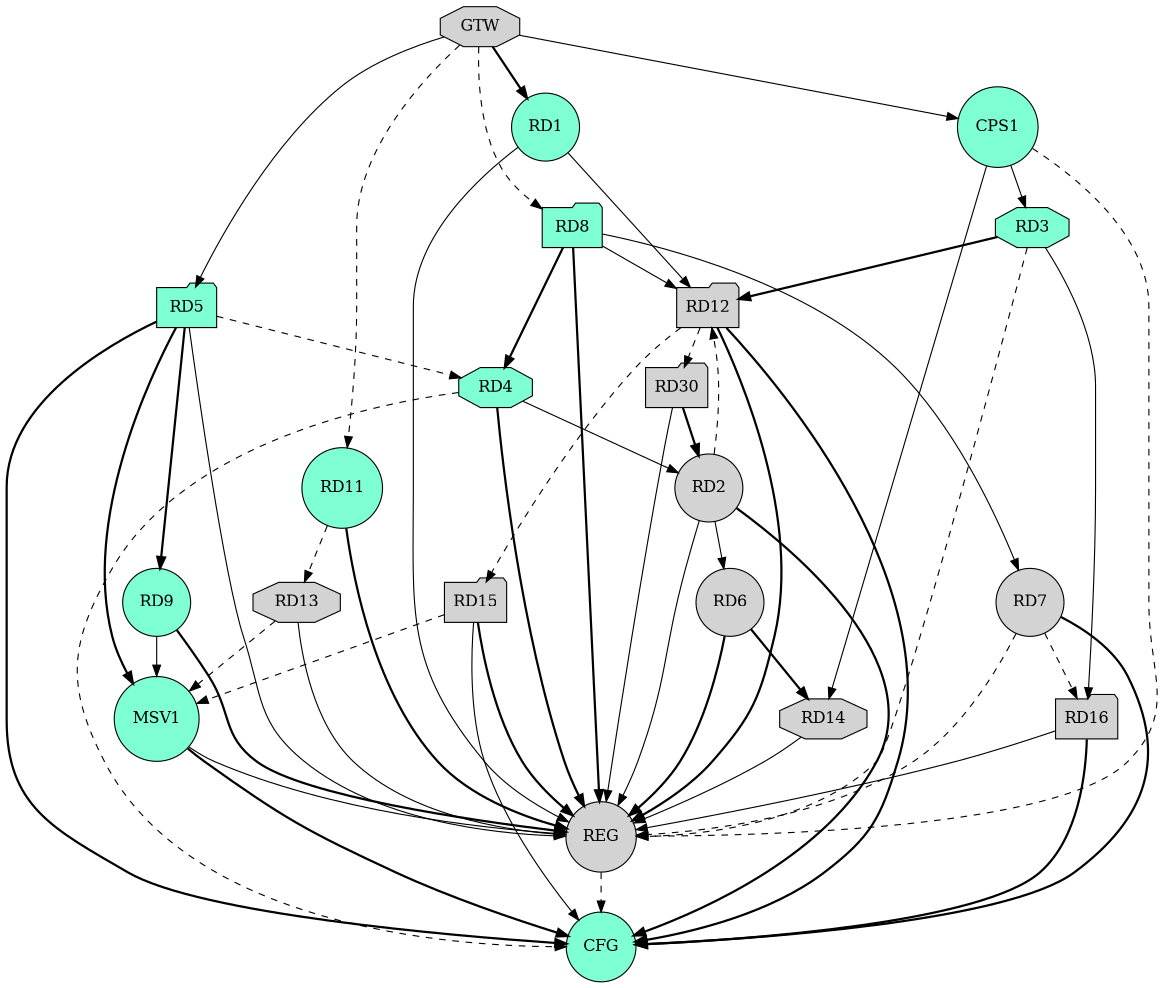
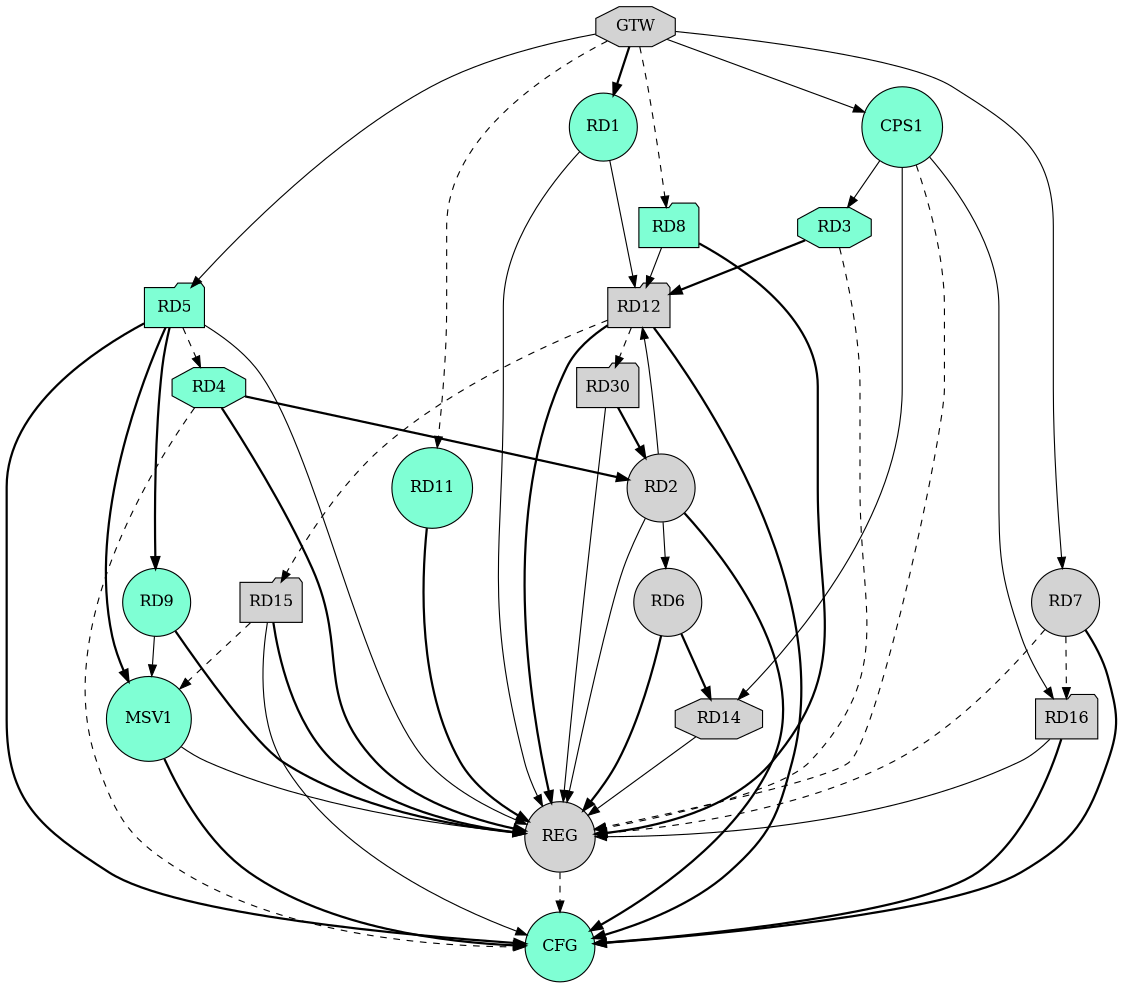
(536, 302) -> none
(858, 336) -> (1039, 161)
(719, 396) -> (652, 396)
(596, 435) -> (431, 436)
(1096, 462) -> (999, 418)
(297, 602) -> none
